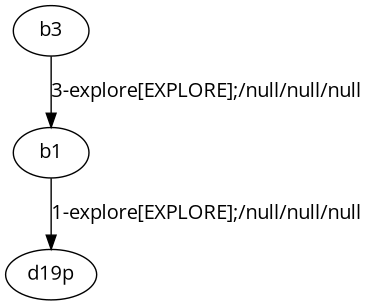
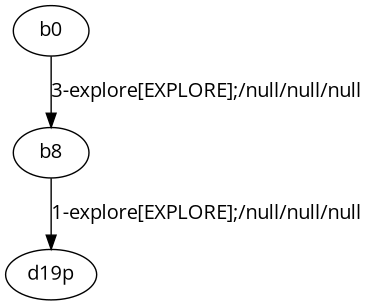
(51, 31) -> (51, 31)
(51, 153) -> (51, 153)
